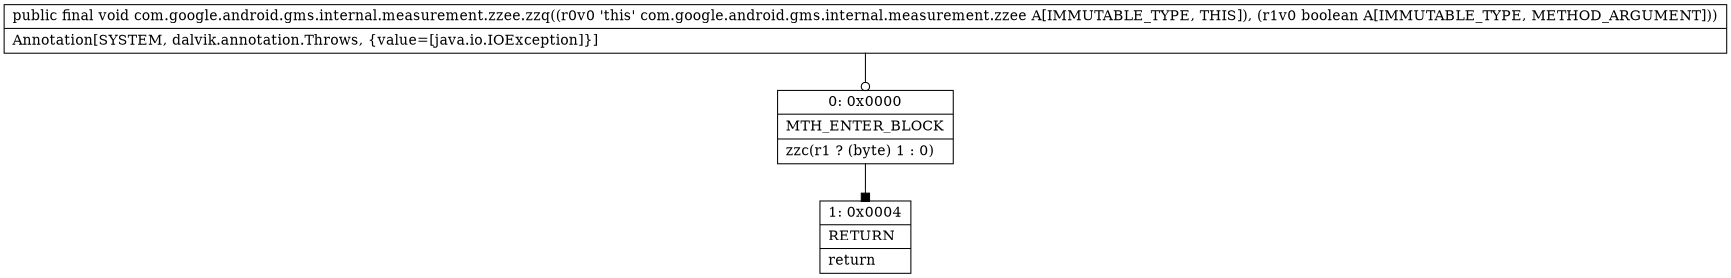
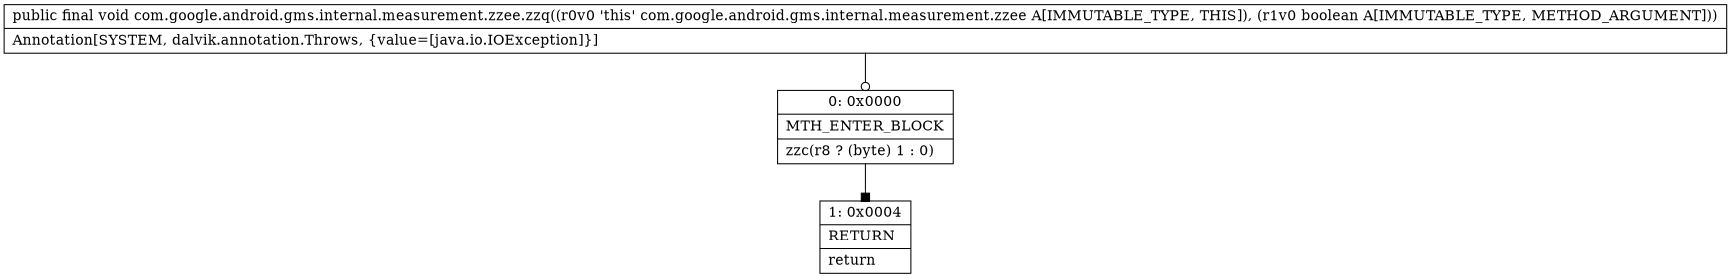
(860, 151) -> (860, 151)
